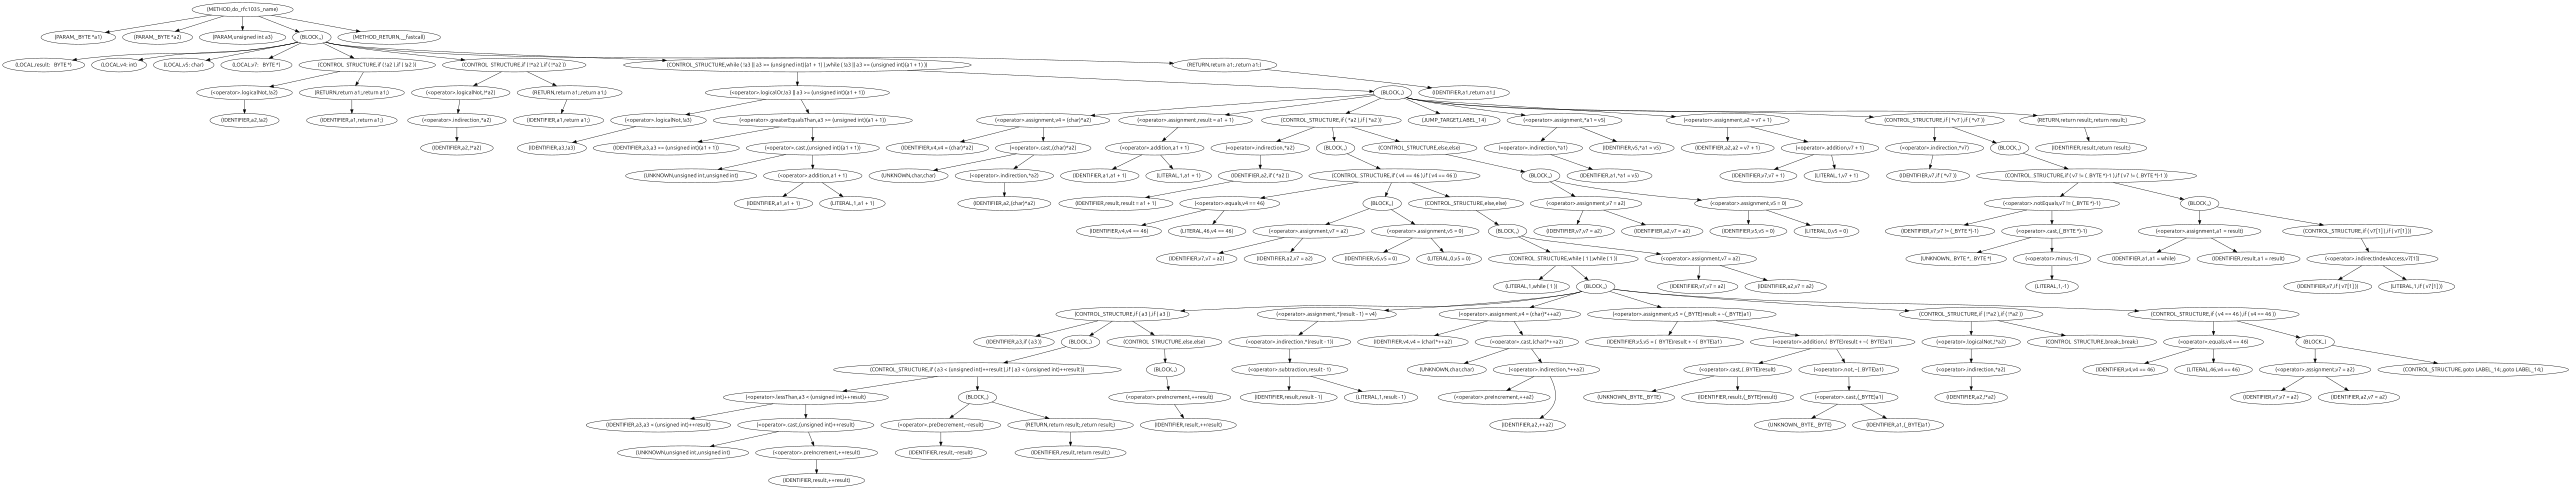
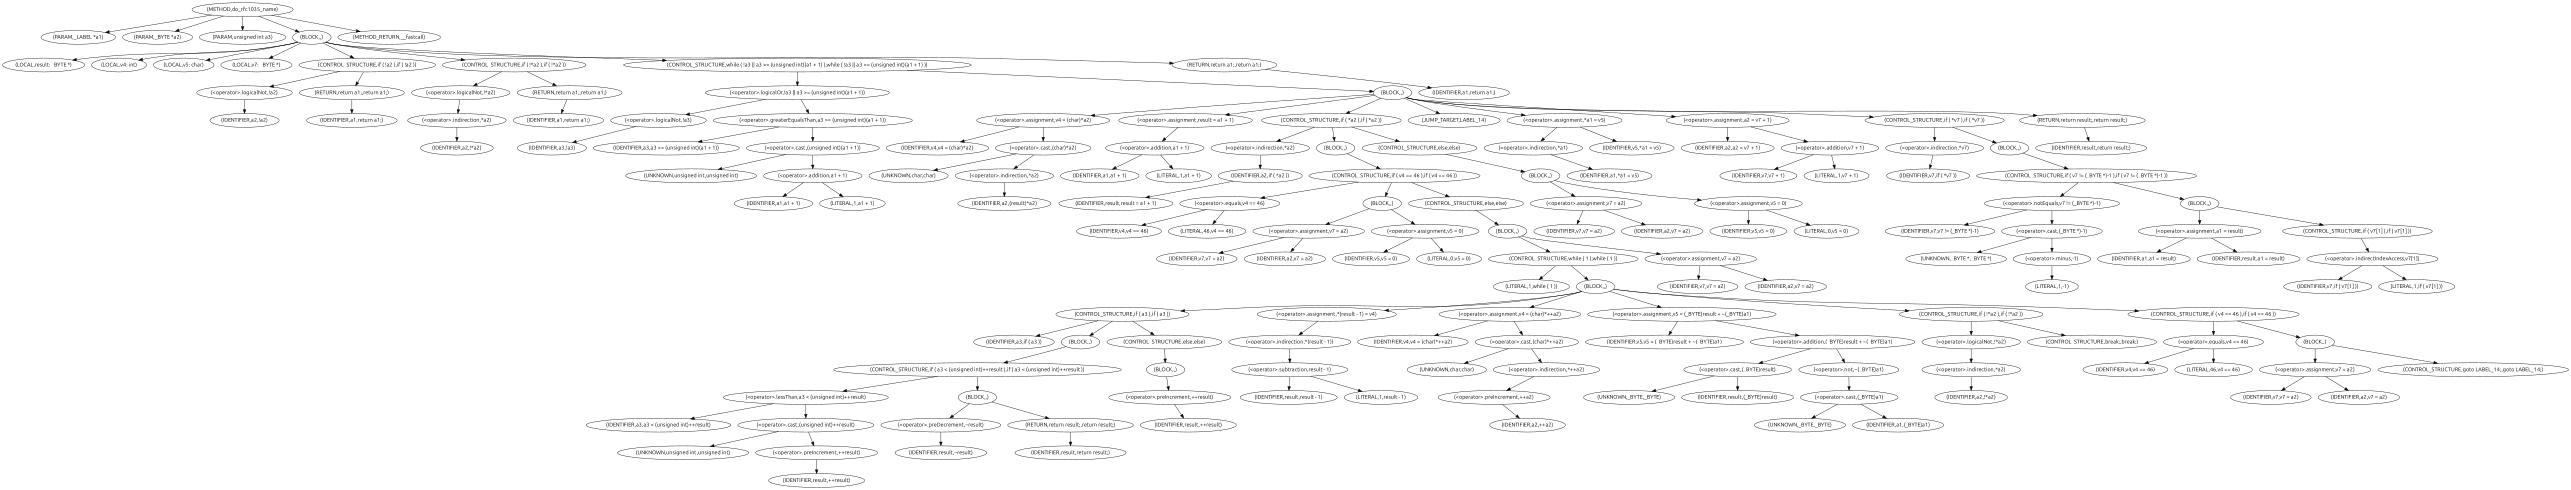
(78, 37) -> (78, 37)
(1004, 204) -> (1004, 204)
(2144, 259) -> (2144, 259)
(1555, 398) -> (1509, 410)
